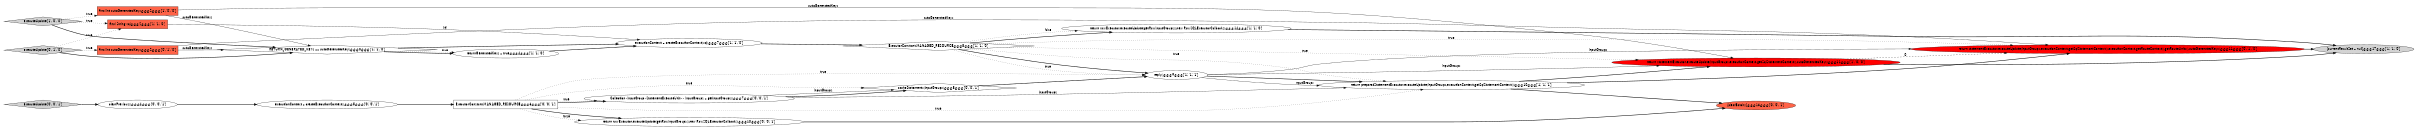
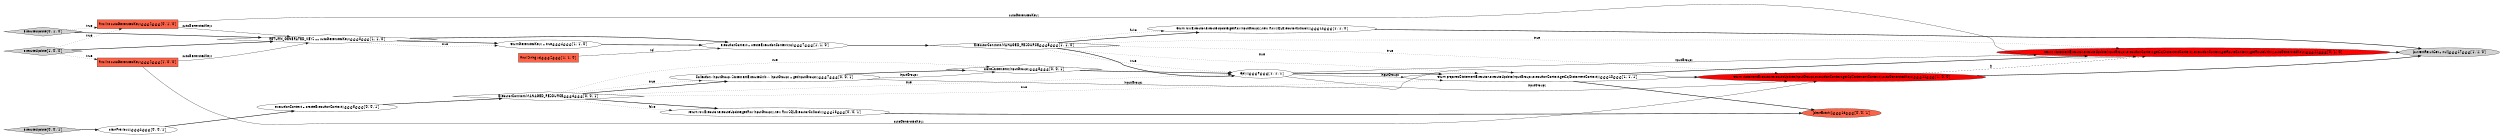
(89, 23) -> (87, 39)
(87, 38) -> none
(506, 104) -> (548, 96)
